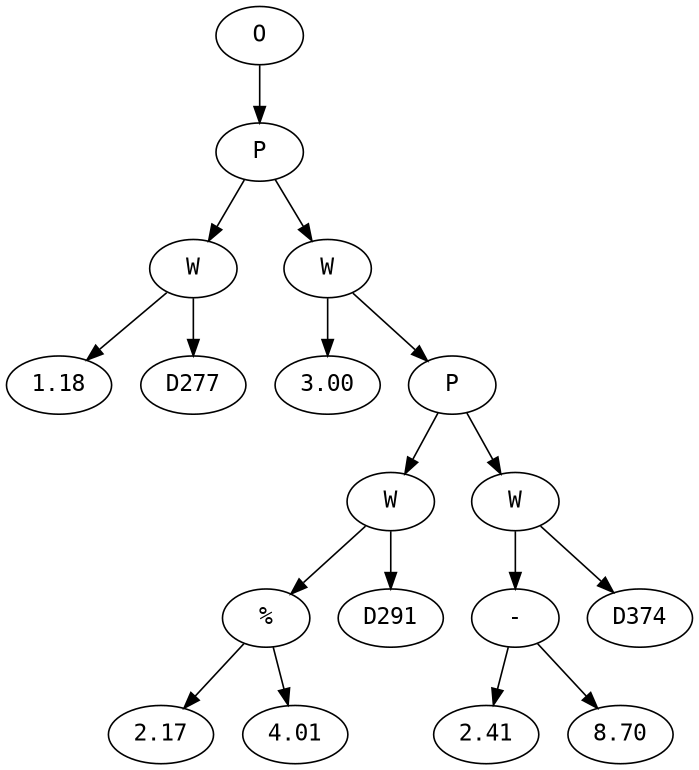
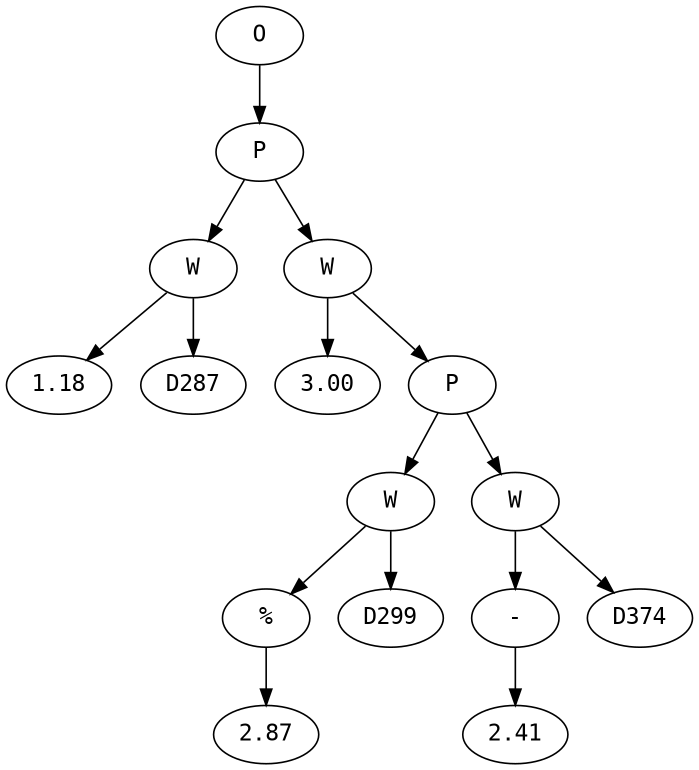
(193, 385) -> (193, 385)
(391, 618) -> (391, 618)
(161, 735) -> (266, 735)
(295, 735) -> none
(621, 735) -> none
